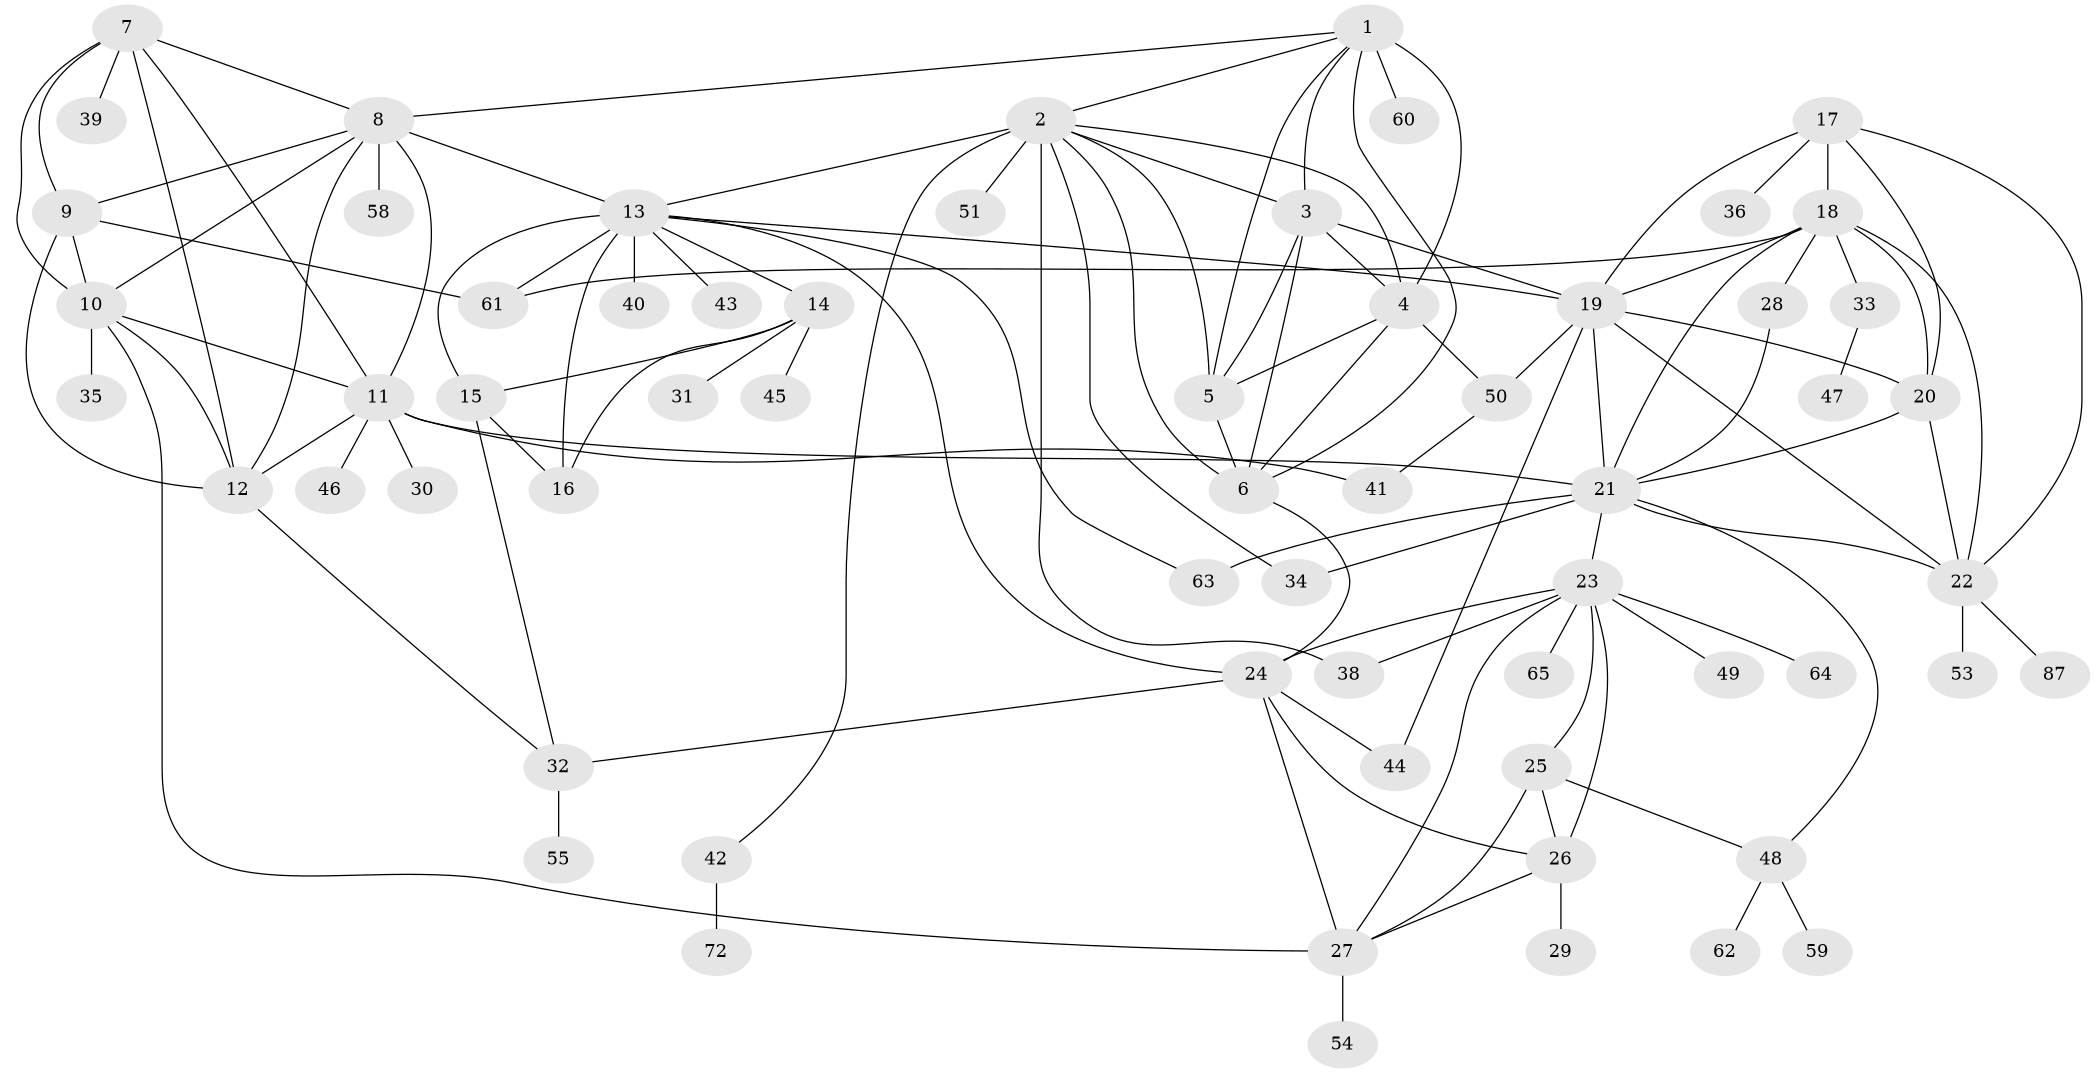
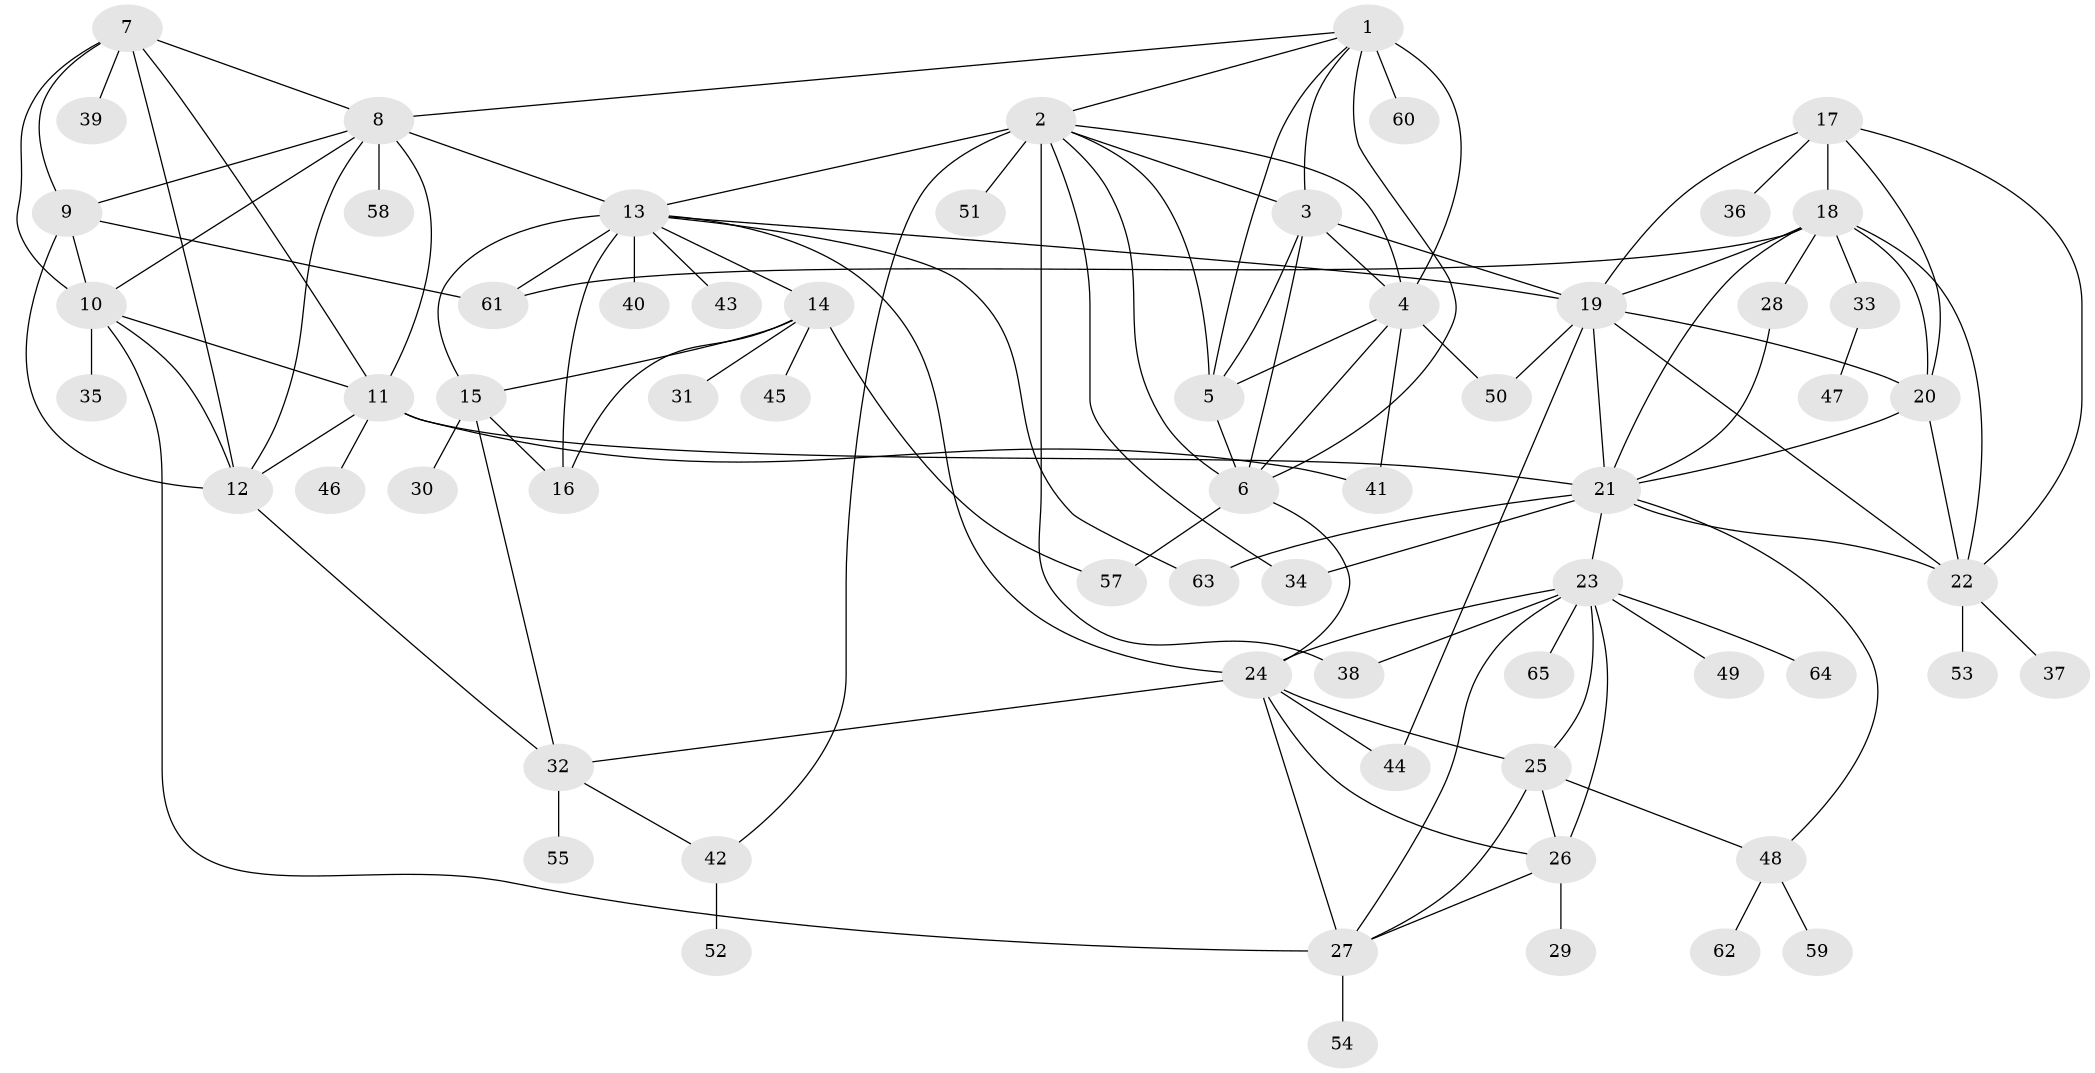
(401, 444) -> (447, 444)
(1437, 444) -> (1392, 391)
none -> (1112, 583)
(2055, 675) -> (2055, 675)
none -> (1393, 728)
none -> (638, 814)
(717, 952) -> (717, 952)
